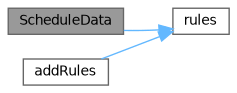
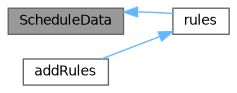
(141, 30) -> (155, 12)
